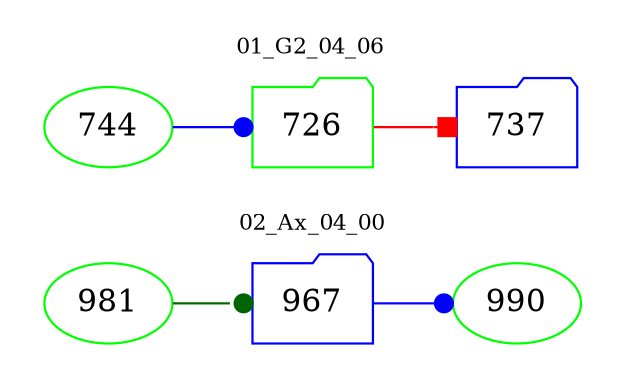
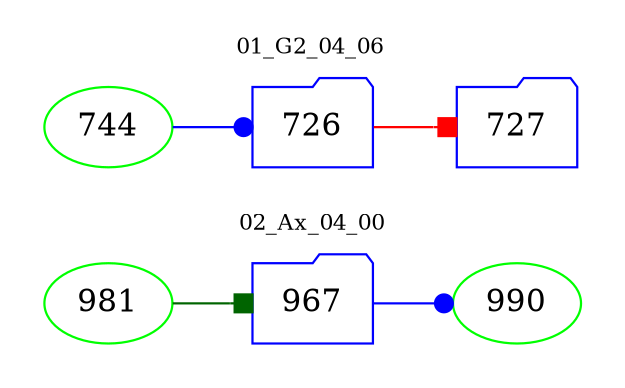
(313, 127) -> (313, 127)
(517, 127) -> (517, 127)
(201, 303) -> (201, 303)
